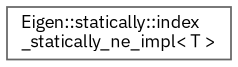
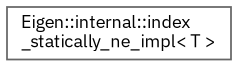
(119, 33) -> (119, 33)
